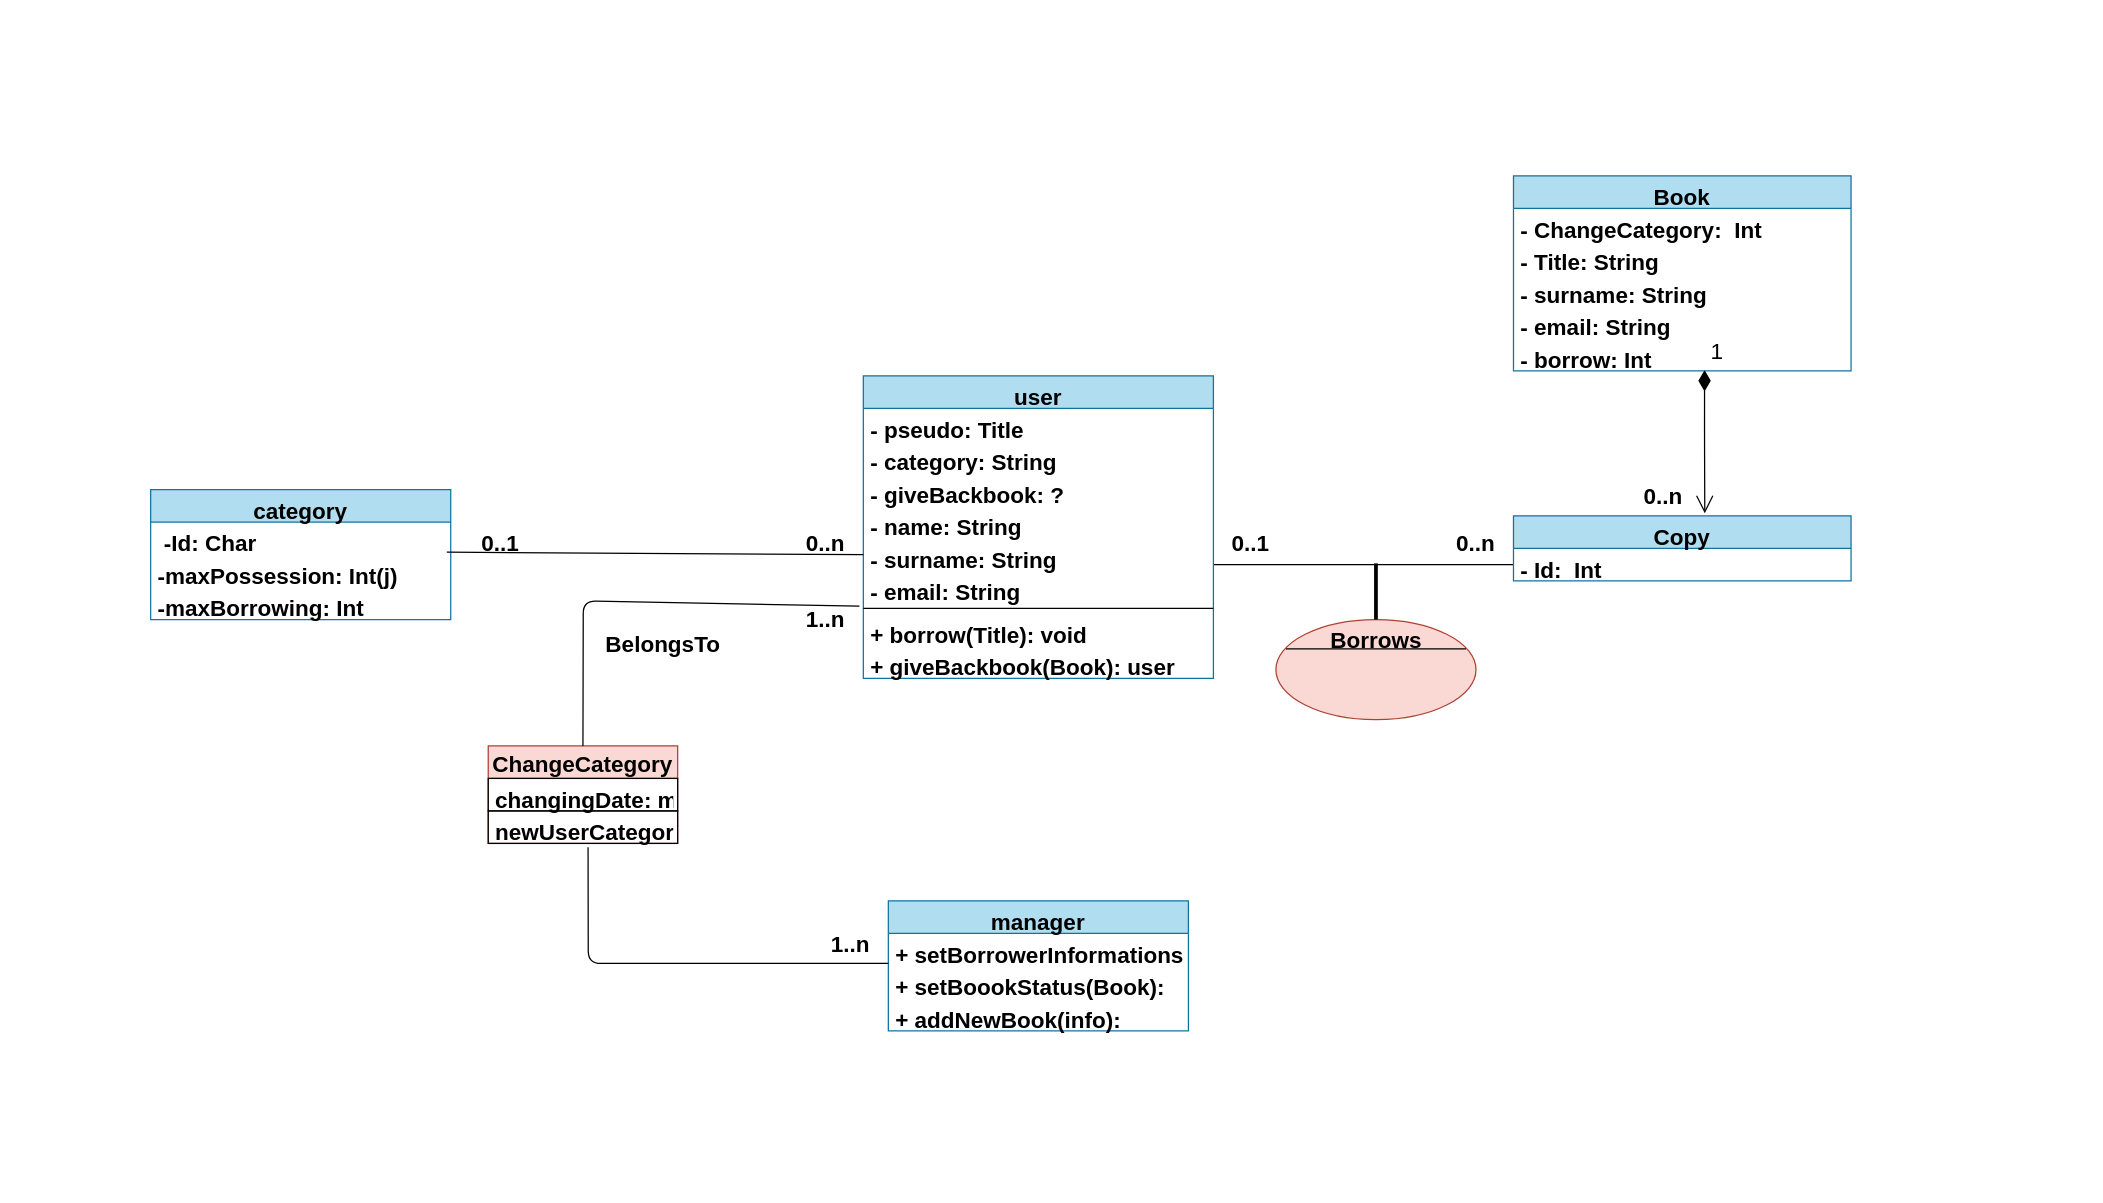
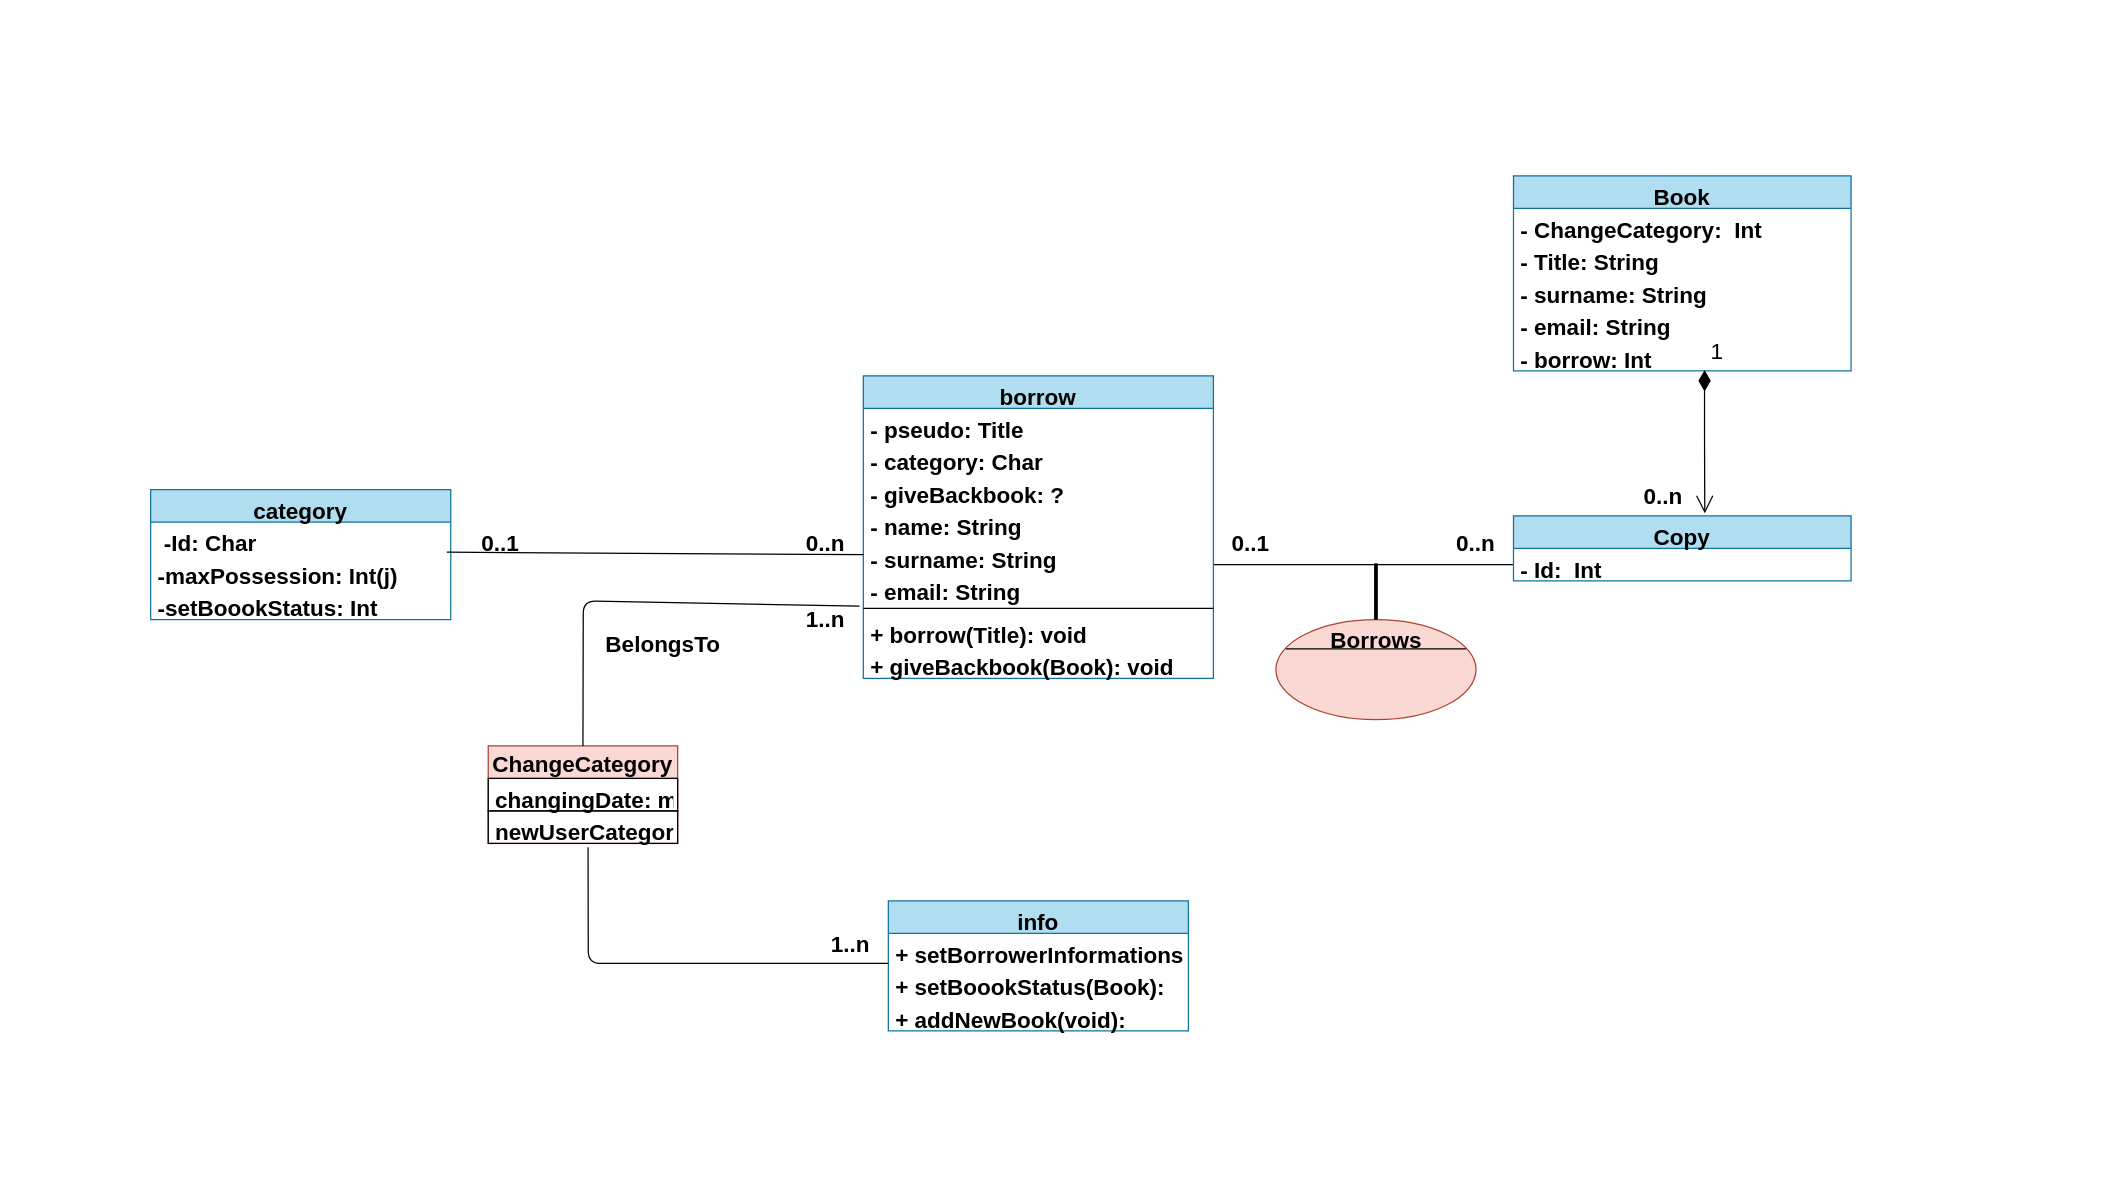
(1038, 398) -> (1038, 398)
(972, 463) -> (962, 463)
(262, 609) -> (278, 609)
(1022, 668) -> (1019, 668)
(1038, 923) -> (1038, 923)
(1006, 1020) -> (1006, 1020)
